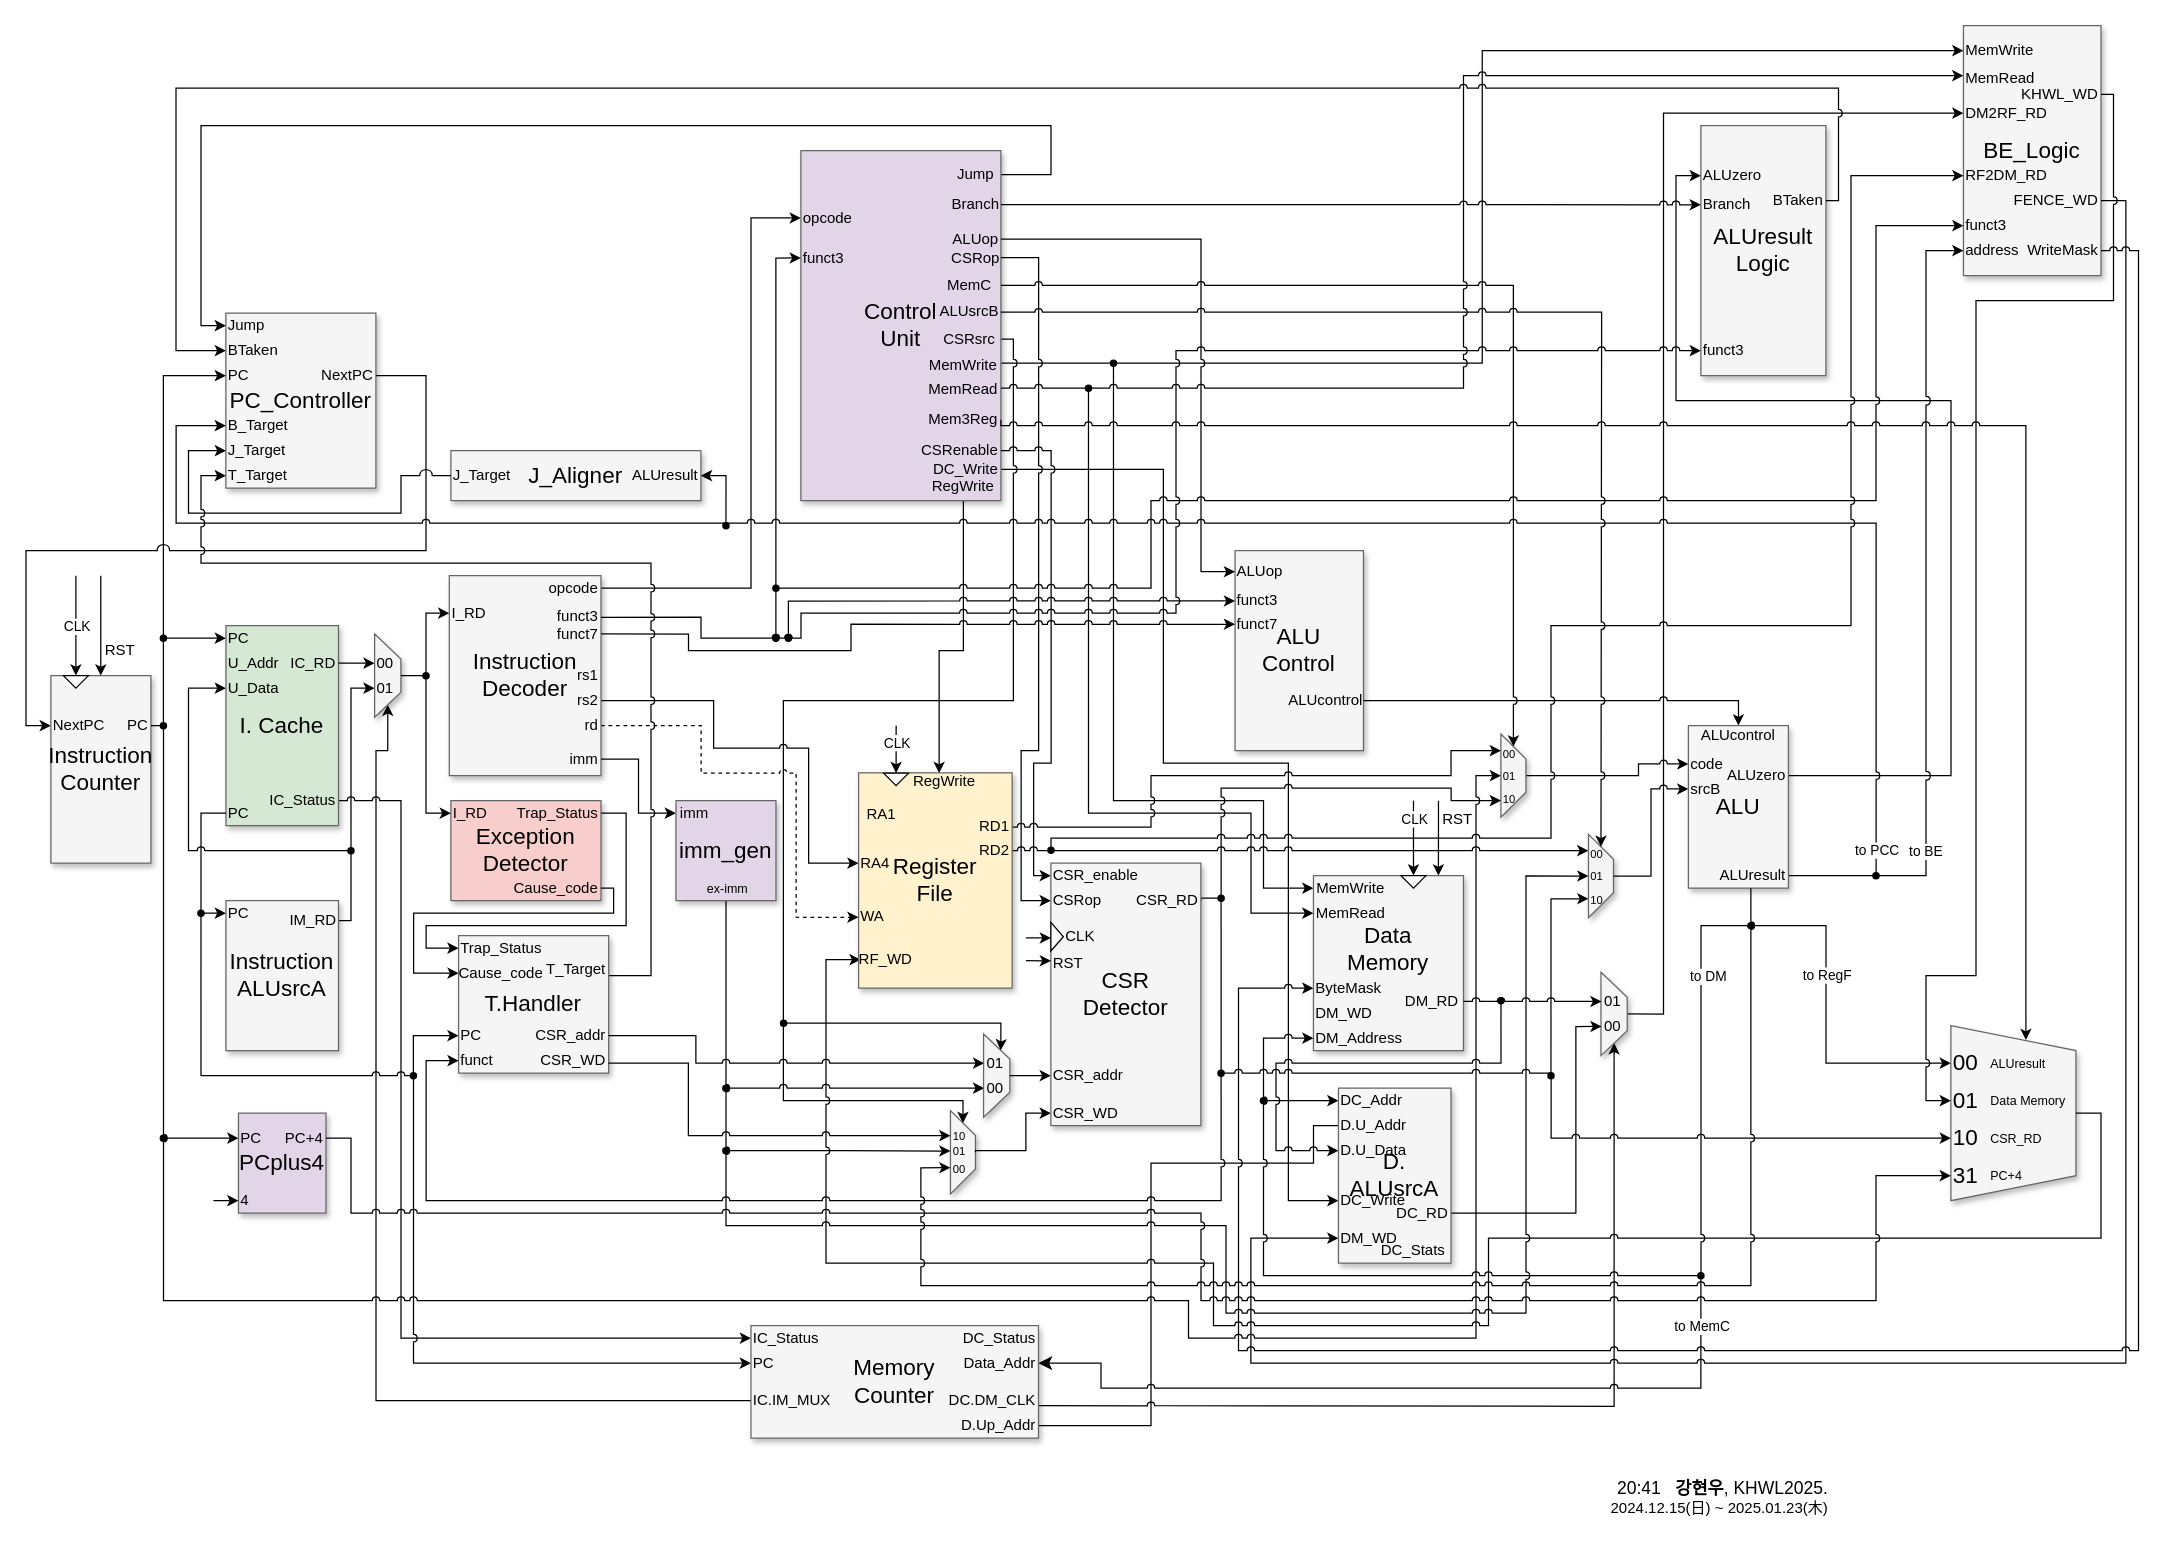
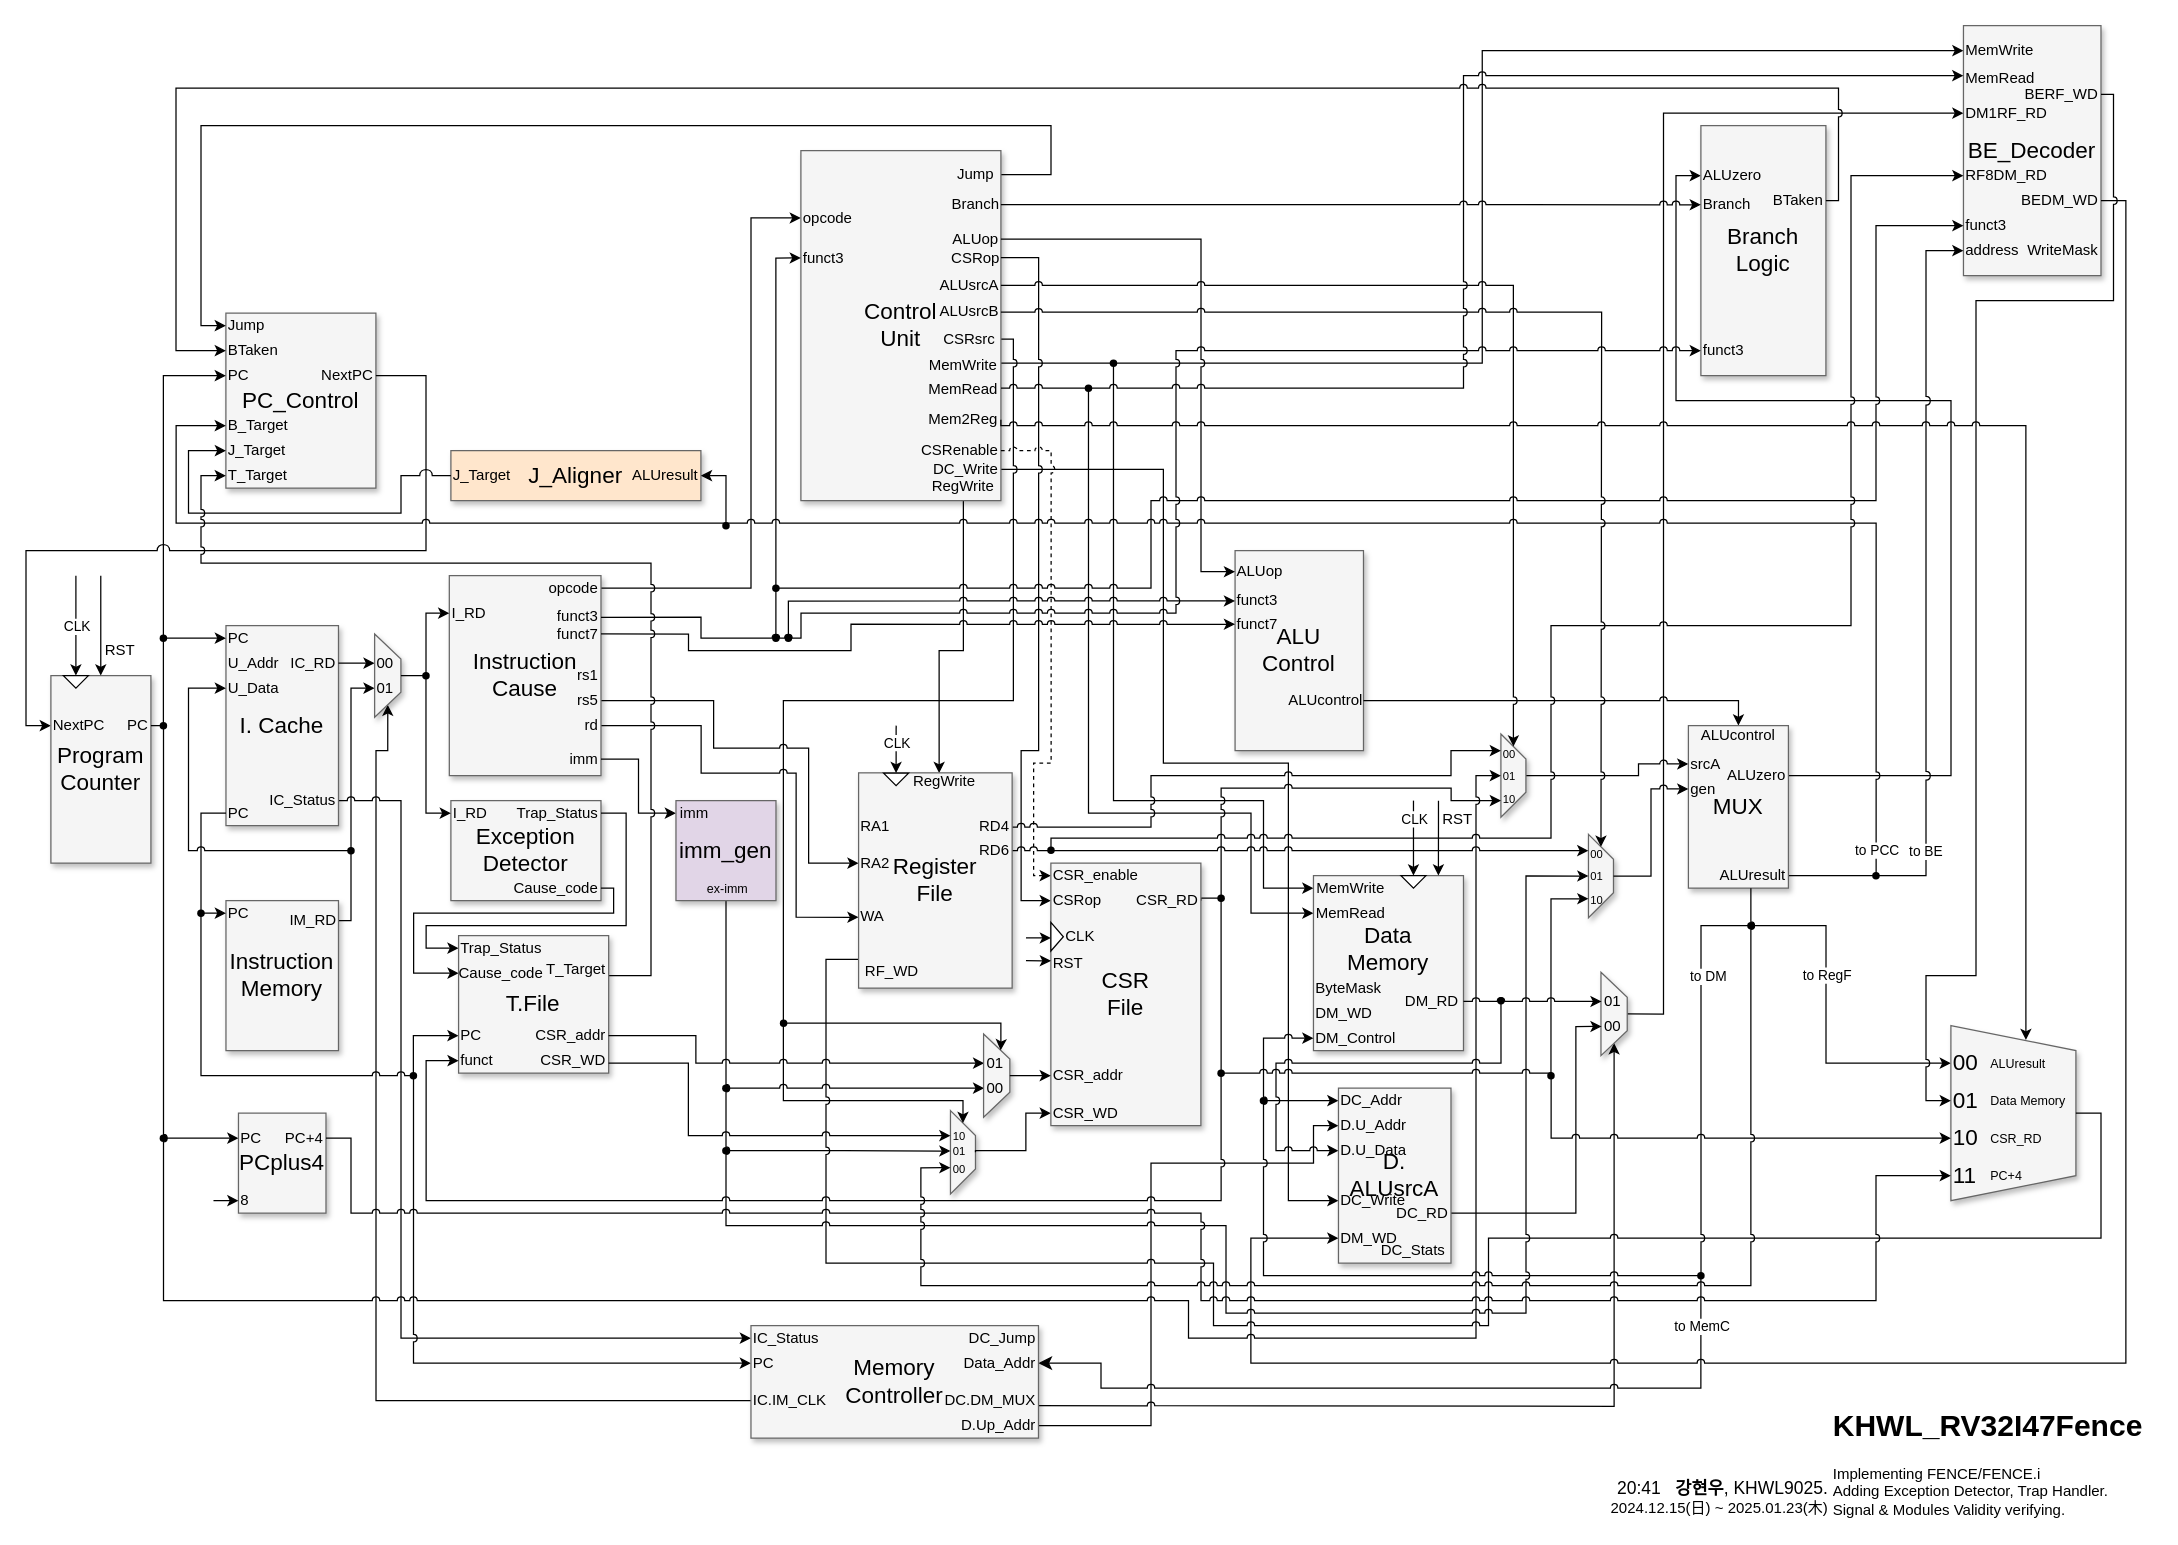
(2069, 94) -> (2069, 94)
(1996, 113) -> (1996, 113)
(2032, 151) -> (2032, 151)
(1999, 176) -> (1999, 176)
(2065, 201) -> (2069, 201)
(1763, 251) -> (1763, 251)
(969, 286) -> (969, 286)
(901, 326) -> (901, 326)
(301, 401) -> (301, 401)
(963, 419) -> (963, 419)
(576, 476) -> (576, 476)
(1051, 646) -> (1051, 646)
(525, 676) -> (525, 676)
(588, 701) -> (588, 701)
(282, 726) -> (282, 726)
(1707, 764) -> (1707, 764)
(101, 769) -> (101, 769)
(776, 773) -> (776, 773)
(1707, 789) -> (1703, 789)
(1738, 807) -> (1738, 807)
(902, 815) -> (896, 827)
(997, 827) -> (997, 827)
(526, 851) -> (526, 851)
(997, 851) -> (997, 851)
(873, 863) -> (873, 863)
(935, 880) -> (935, 880)
(885, 960) -> (892, 972)
(282, 976) -> (282, 976)
(1126, 994) -> (1126, 994)
(533, 1004) -> (533, 1004)
(1358, 1038) -> (1356, 1038)
(1331, 1126) -> (1328, 1126)
(282, 1163) -> (282, 1163)
(1962, 1176) -> (1962, 1176)
(245, 1201) -> (245, 1201)
(2138, 1240) -> none
(999, 1338) -> (1006, 1338)
(894, 1382) -> (894, 1382)
(789, 1401) -> (789, 1401)
(1000, 1401) -> (1000, 1401)
none -> (1991, 1459)
(1717, 1497) -> (1717, 1497)
